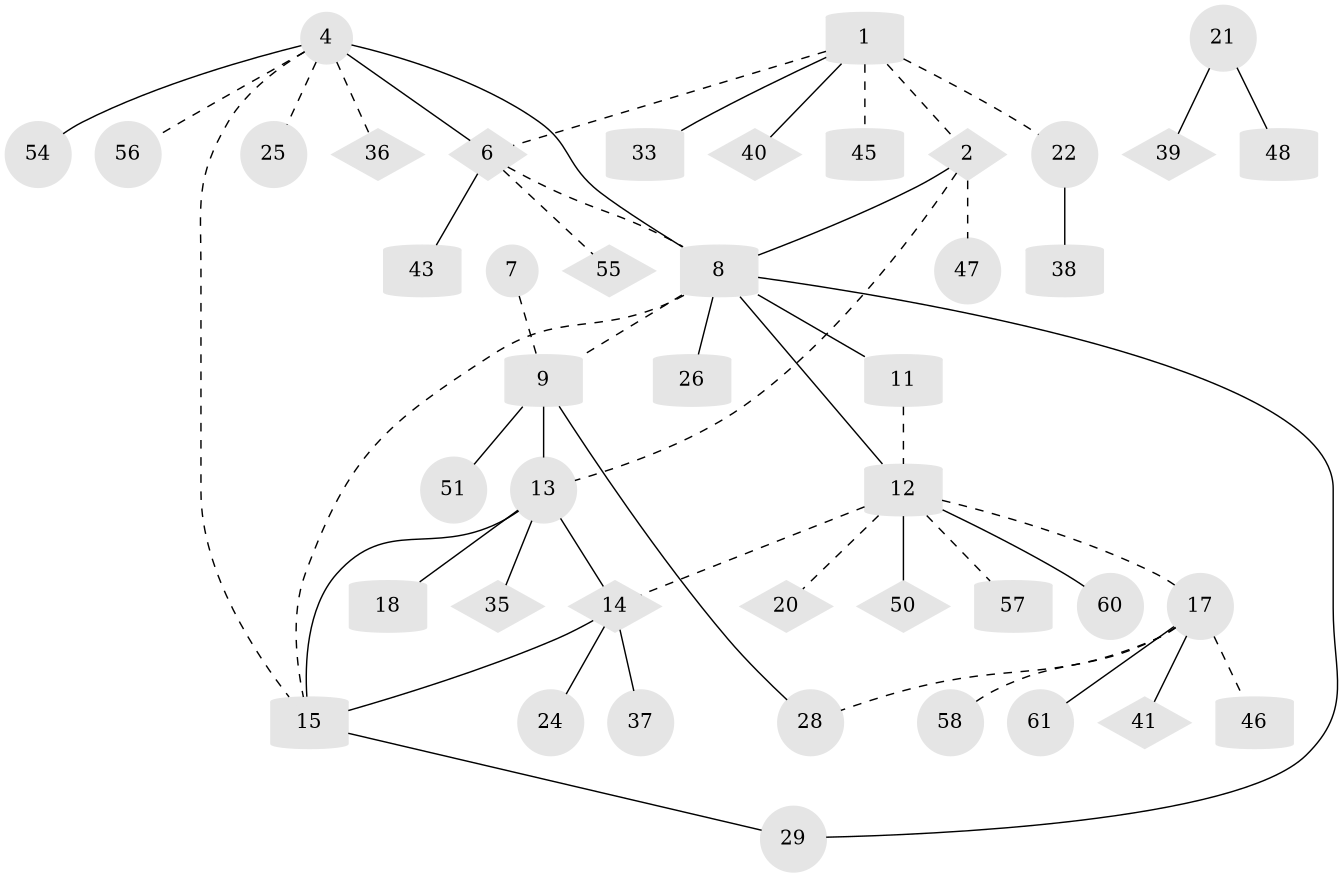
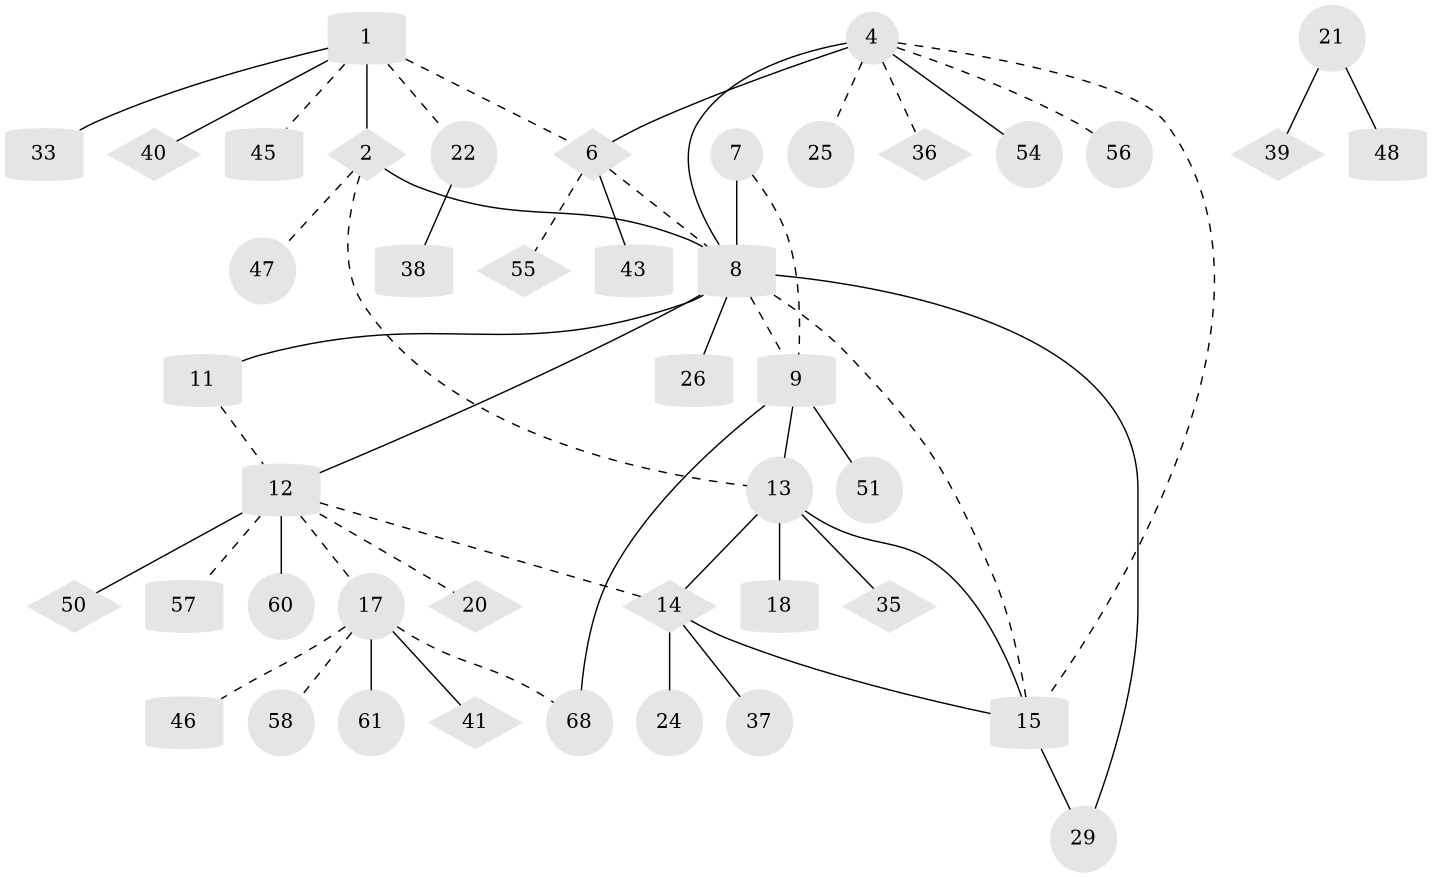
(921, 101) -> (367, 96)
none -> (737, 213)
(811, 723) -> (580, 723)
